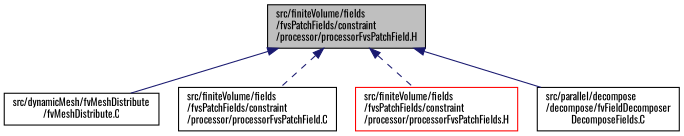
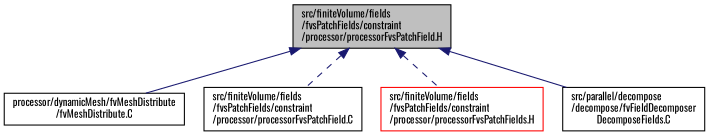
(82, 109) -> (94, 109)
